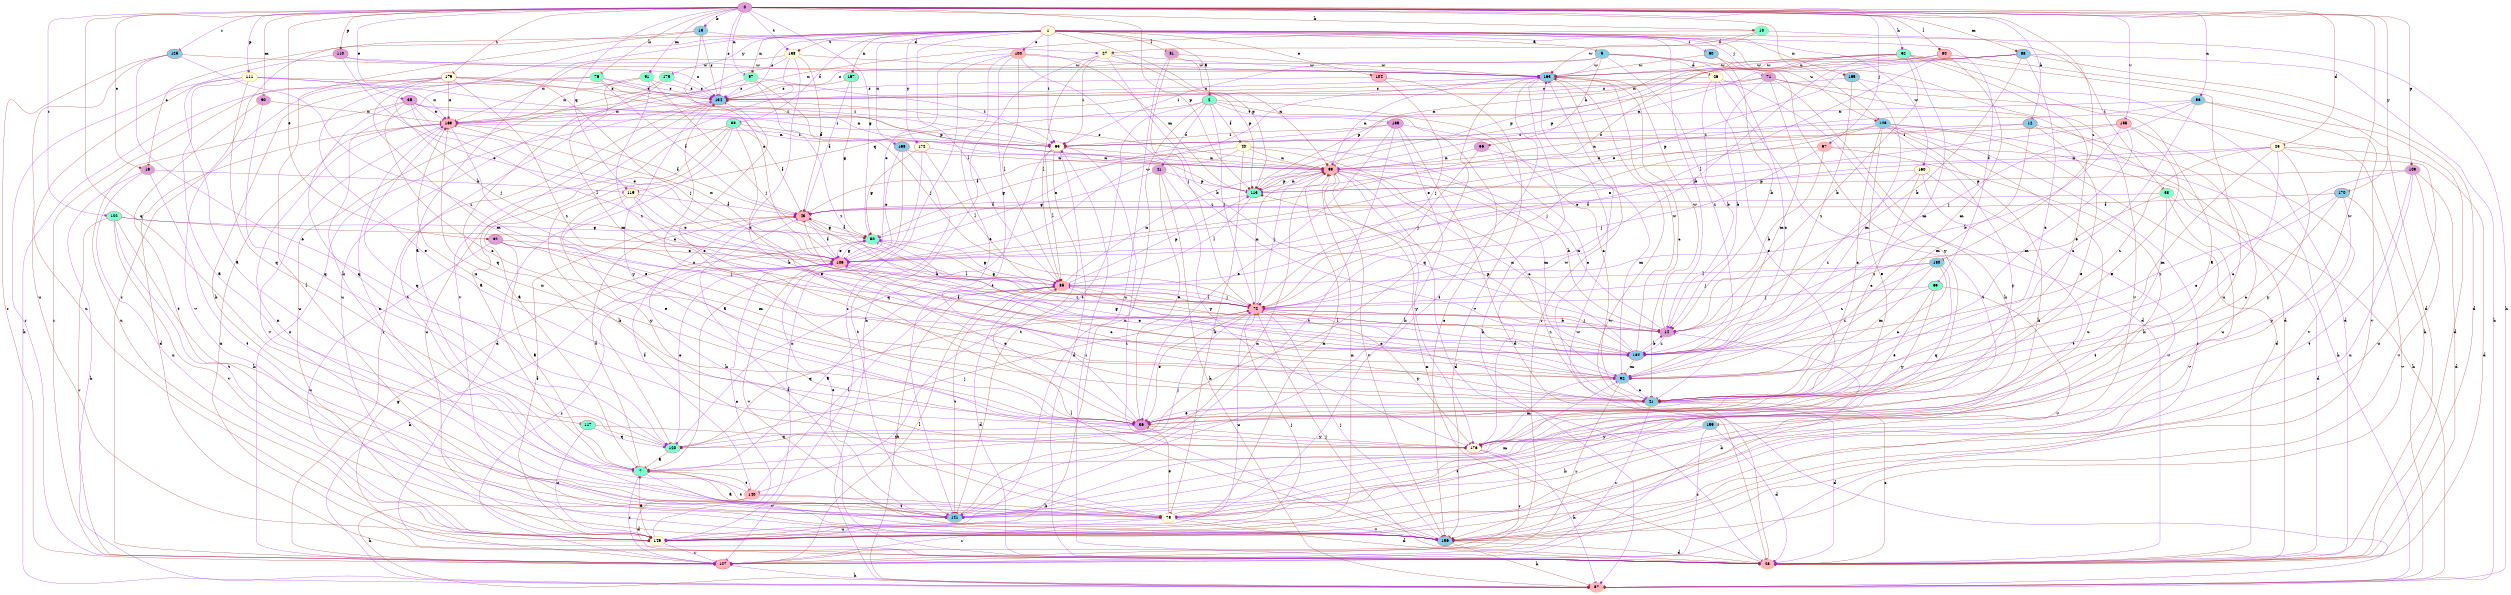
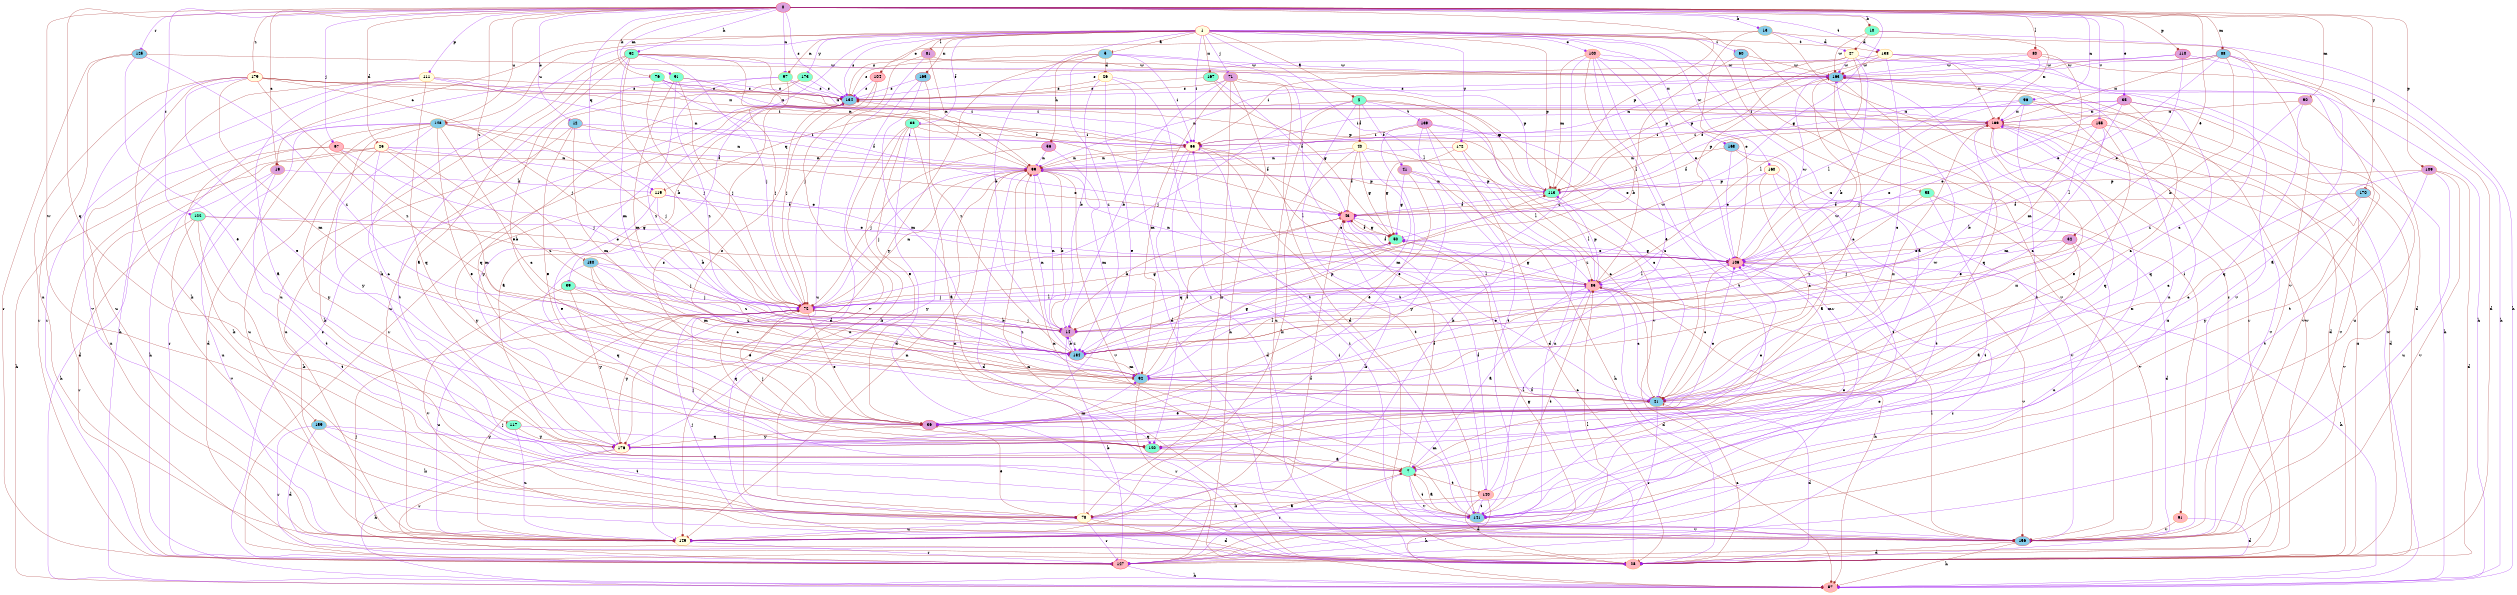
(1720, 42) -> (1864, 42)
(1824, 147) -> (337, 147)
(822, 238) -> (1477, 253)
(307, 286) -> (2291, 286)
(2002, 319) -> (1719, 307)
(1444, 321) -> (1654, 321)
none -> (2180, 518)
(1175, 527) -> (879, 376)
